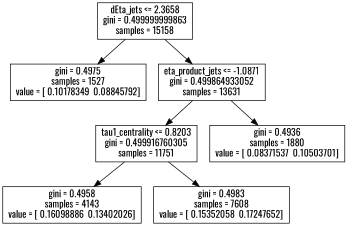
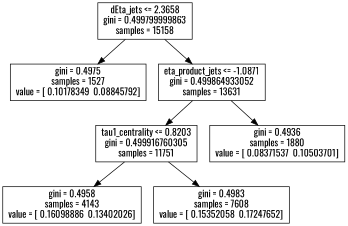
(145, 21) -> (145, 21)
